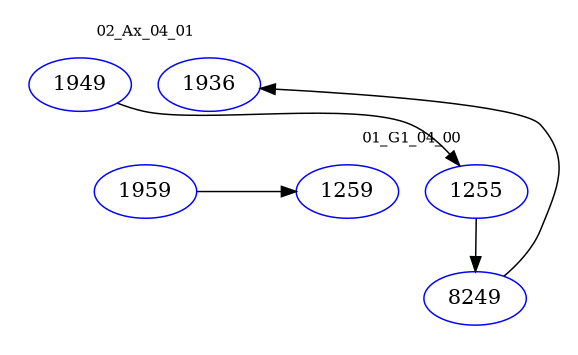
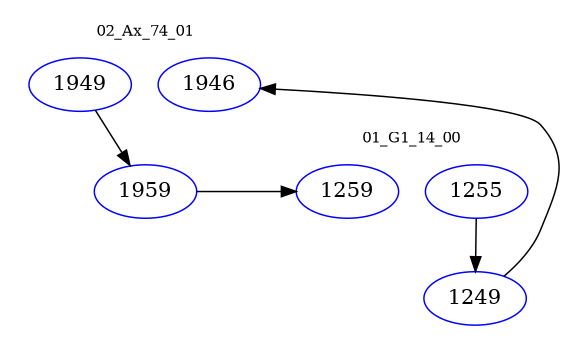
(146, 32) -> (146, 32)
(209, 85) -> (209, 85)
(289, 114) -> (109, 131)
(412, 139) -> (412, 139)
(475, 298) -> (475, 298)
